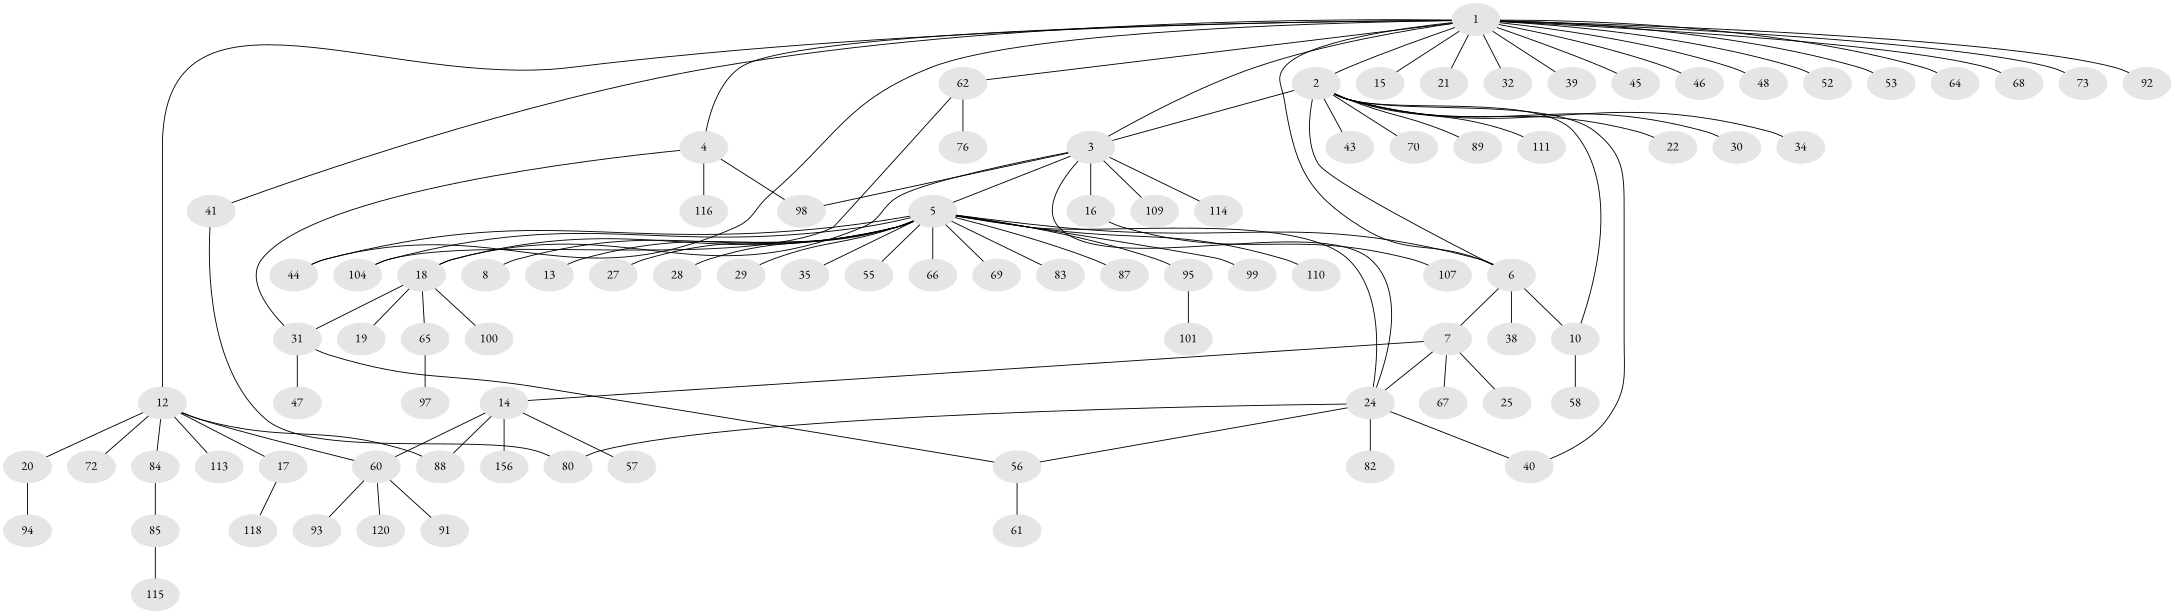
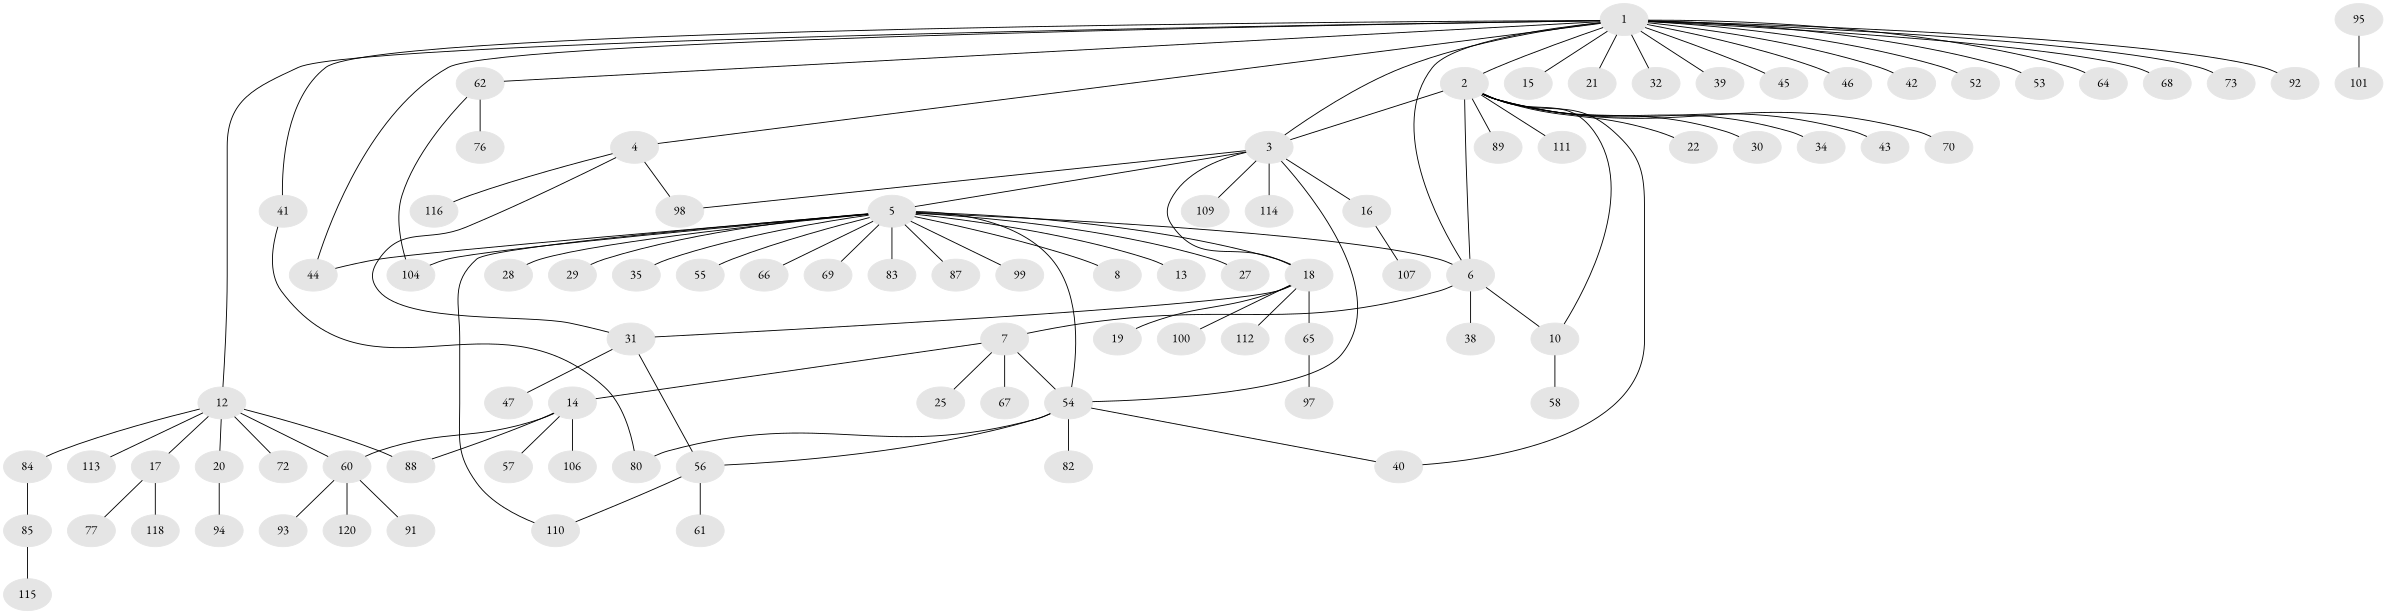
(1763, 83) -> (1912, 83)
(1064, 235) -> none
none -> (1245, 339)
(1370, 403) -> (1069, 403)
(504, 467) -> (572, 467)
none -> (629, 500)
none -> (91, 531)
